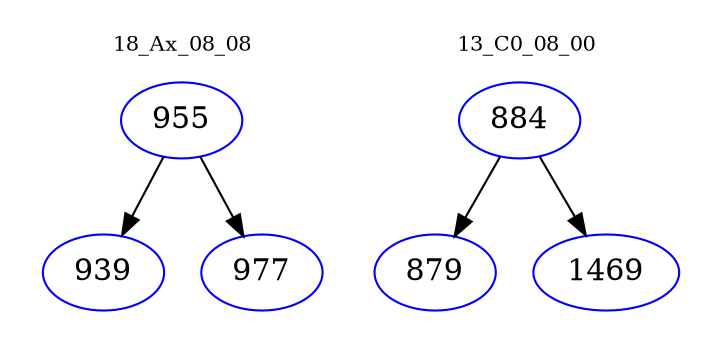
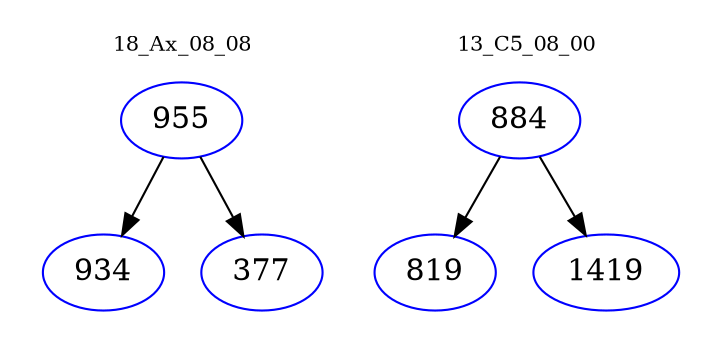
(527, 45) -> (527, 45)
(104, 273) -> (104, 273)
(262, 273) -> (262, 273)
(435, 273) -> (435, 273)
(606, 273) -> (606, 273)
